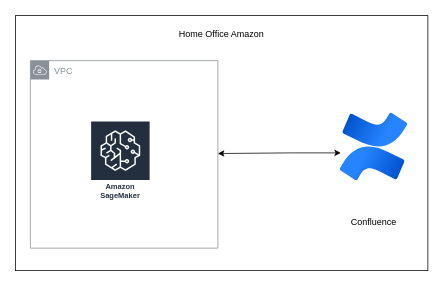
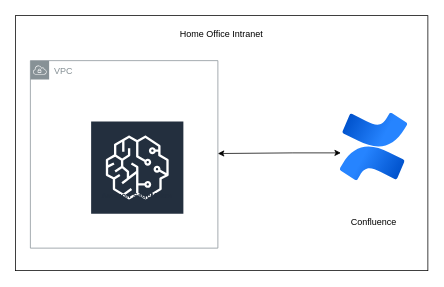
(222, 34) -> (222, 34)
(120, 162) -> (137, 162)
